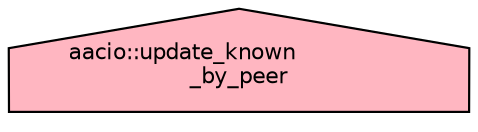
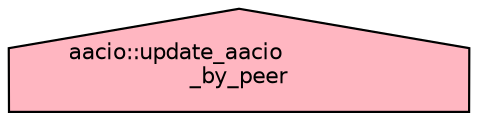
(239, 66) -> (239, 66)
